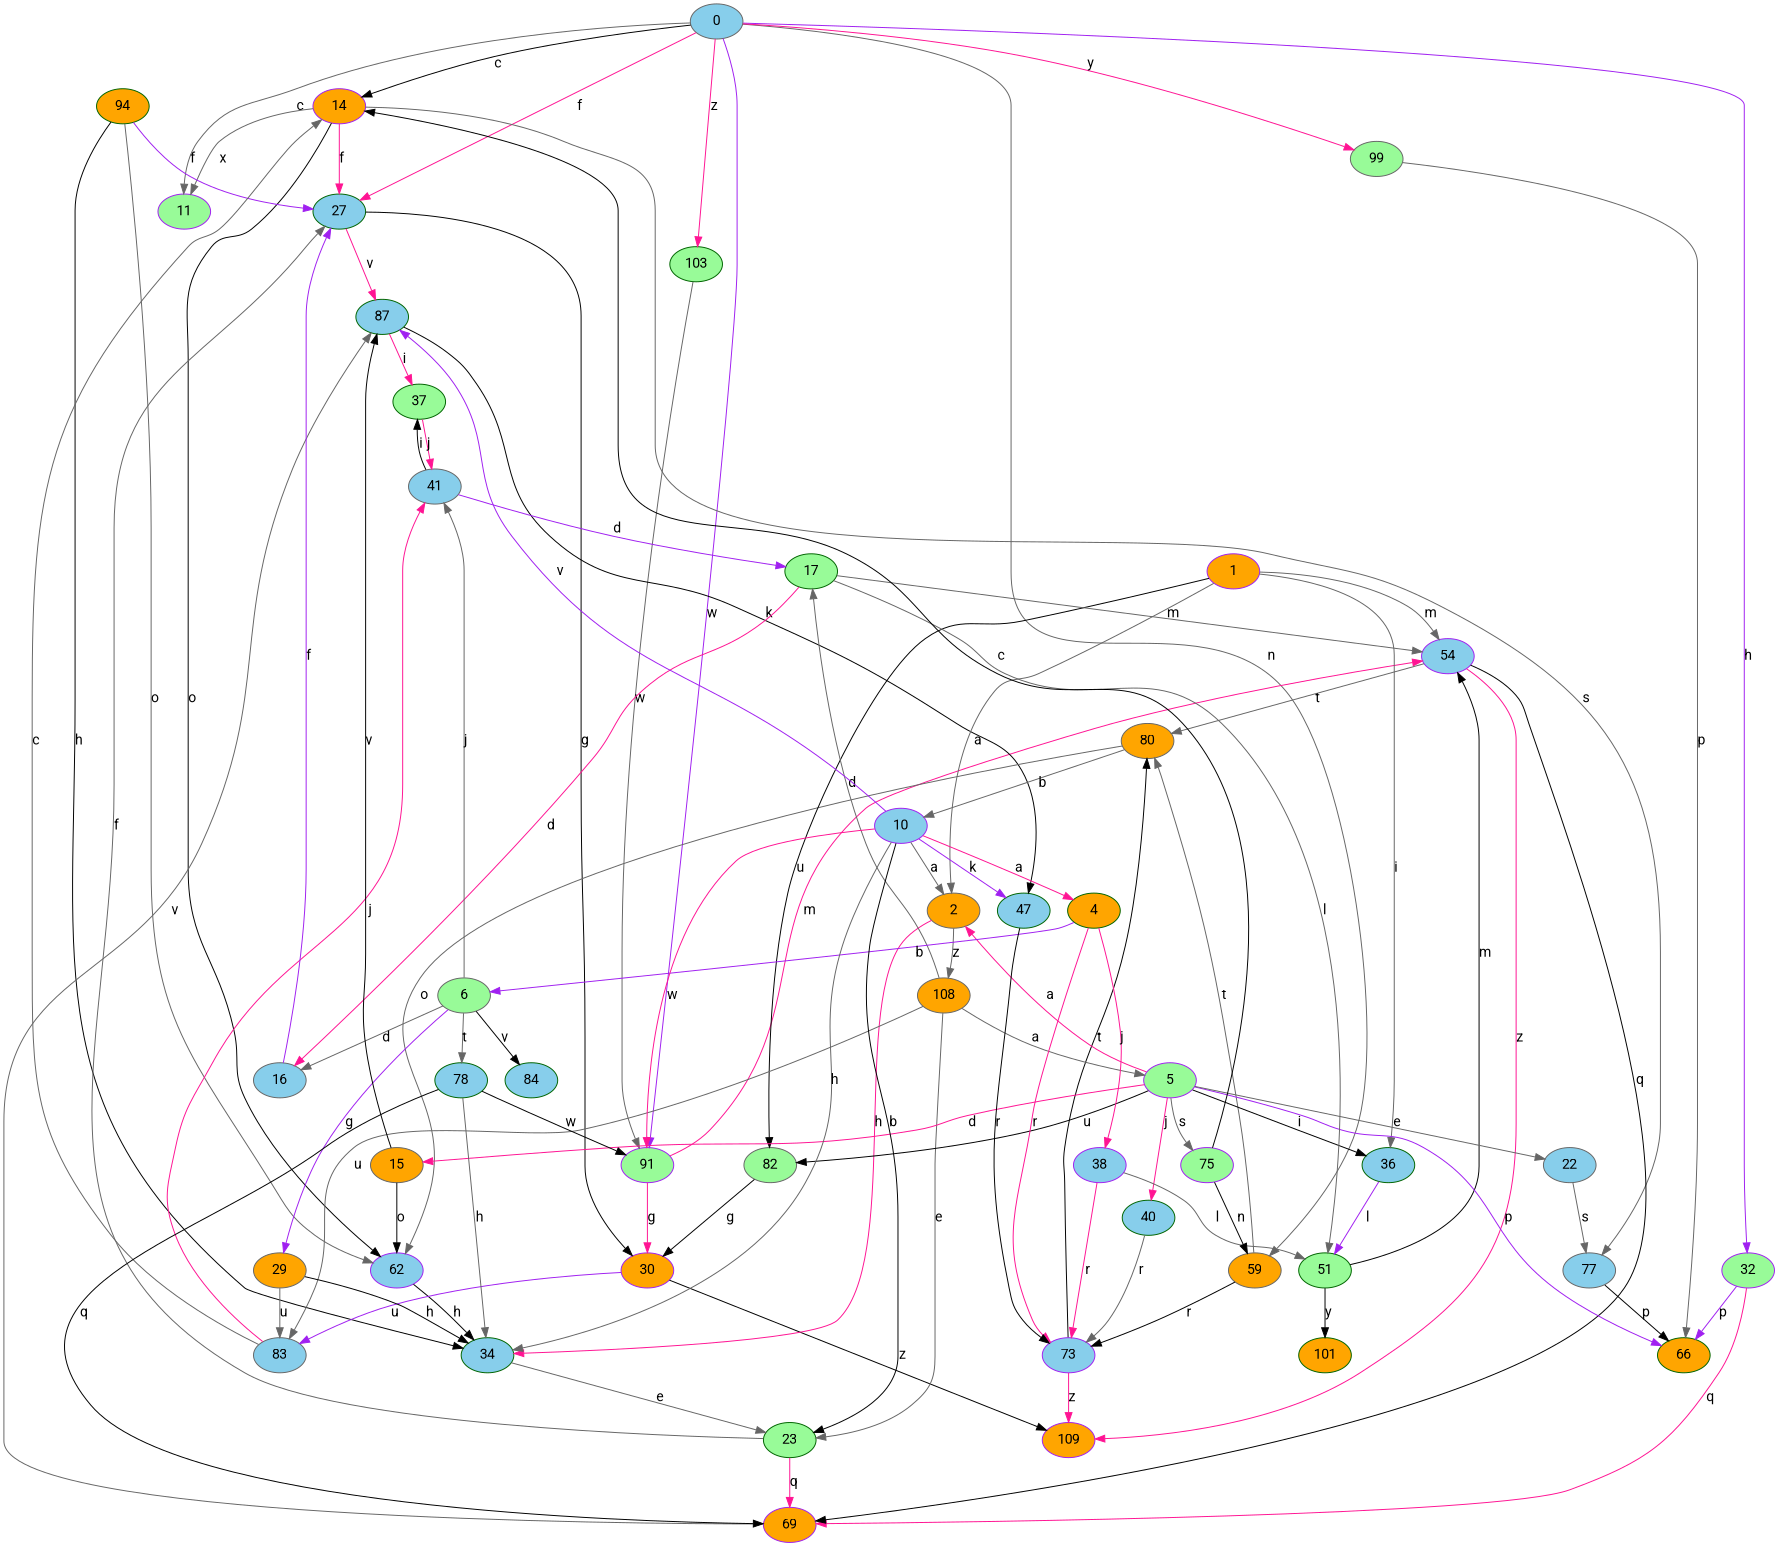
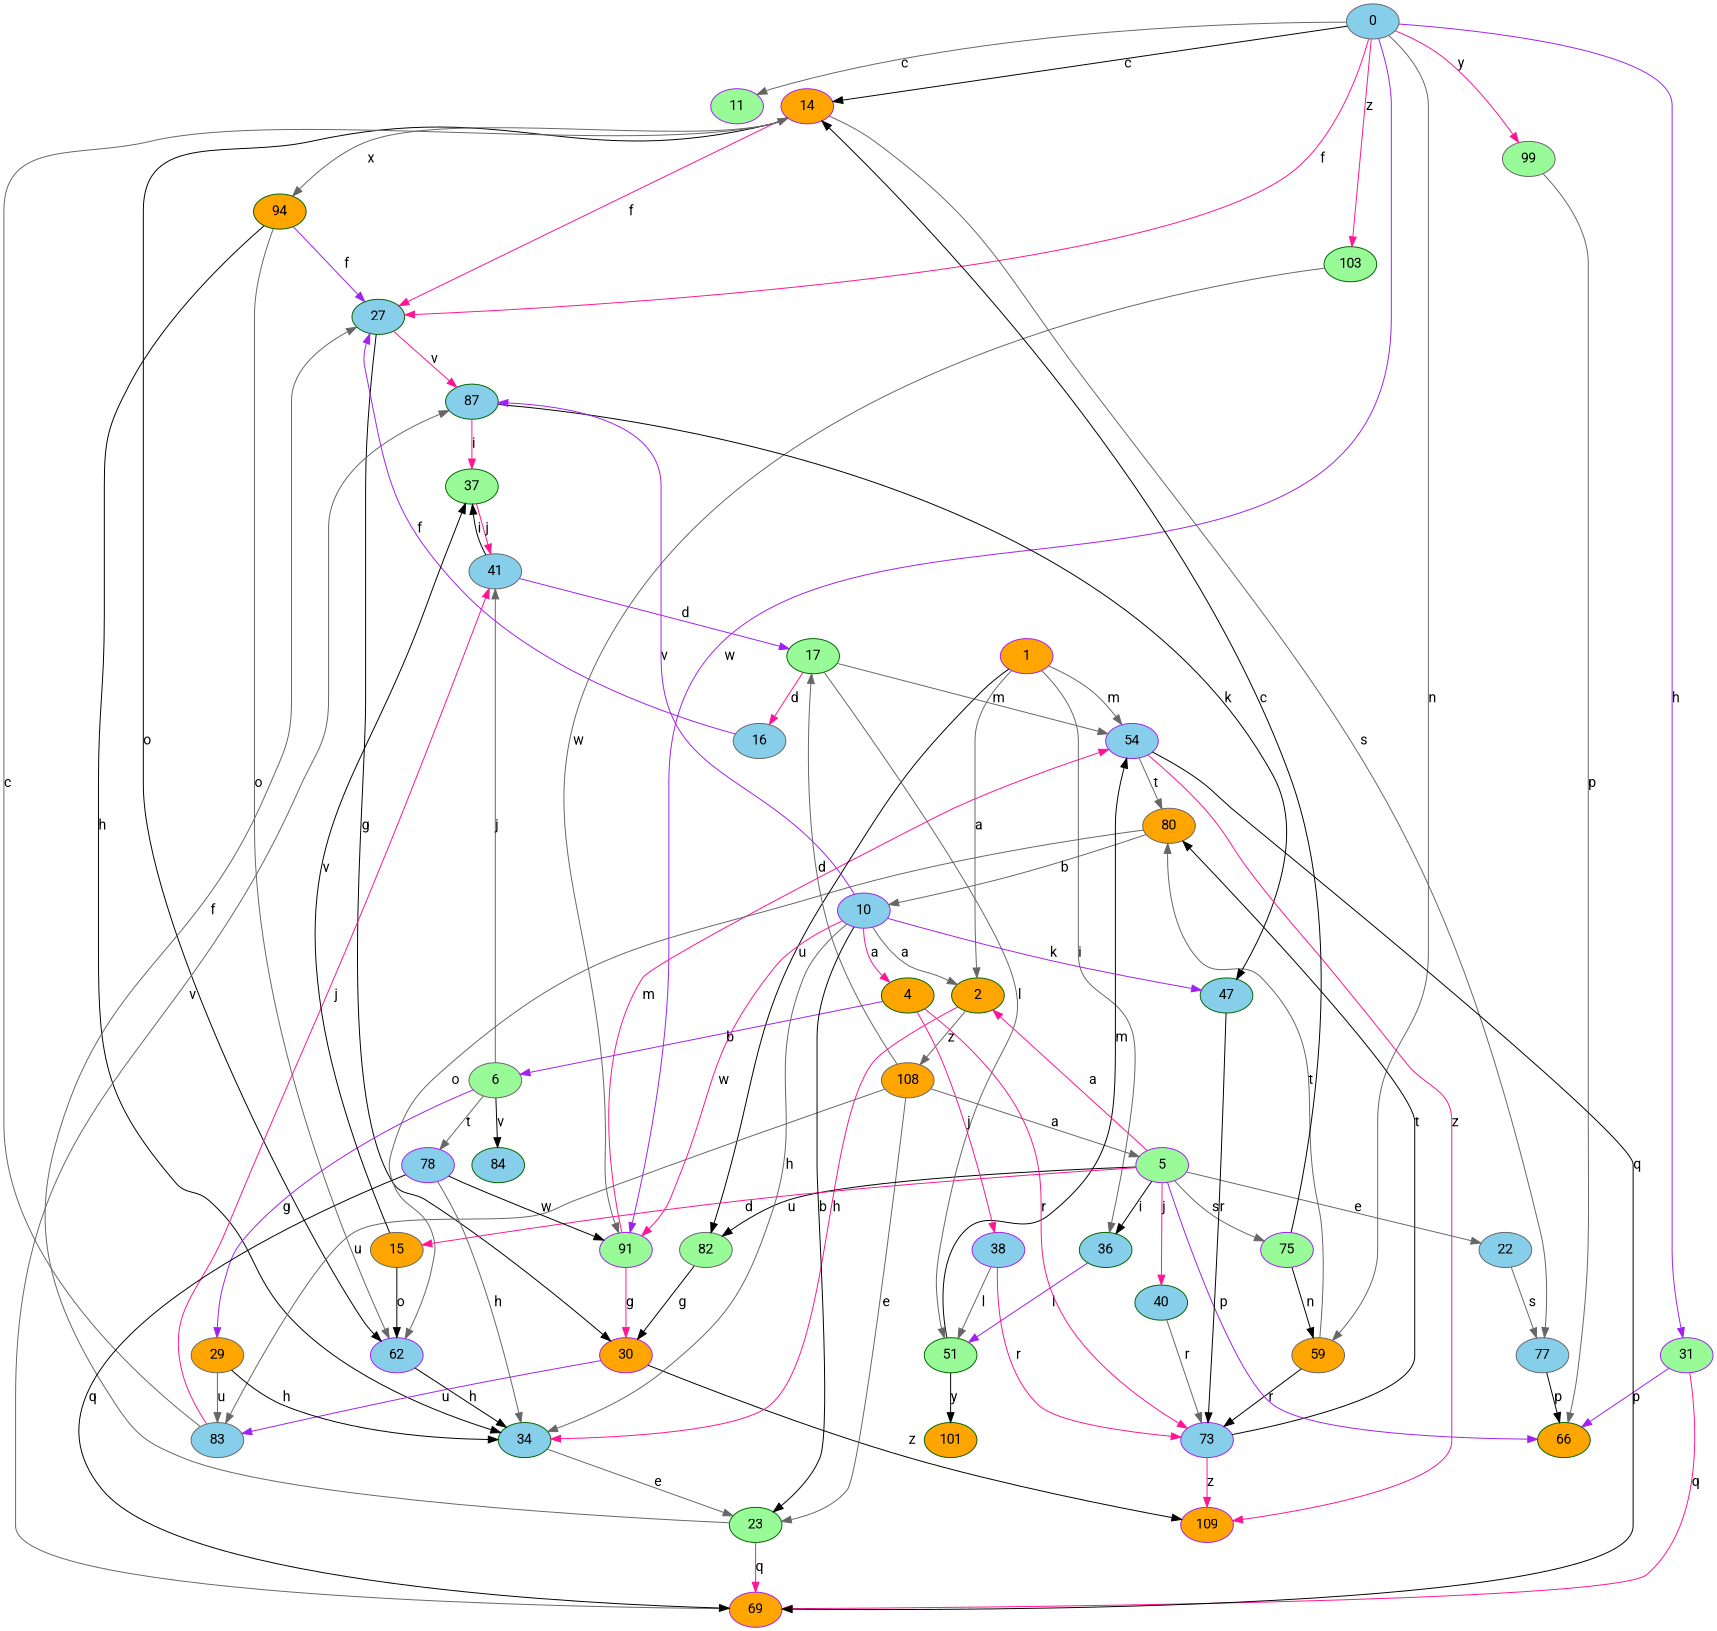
(240, 128) -> (549, 129)
(366, 747) -> (323, 865)
(954, 911) -> (978, 995)
(376, 1036) -> none
(461, 1080) -> (428, 1165)
(1748, 1270) -> (1687, 1355)
